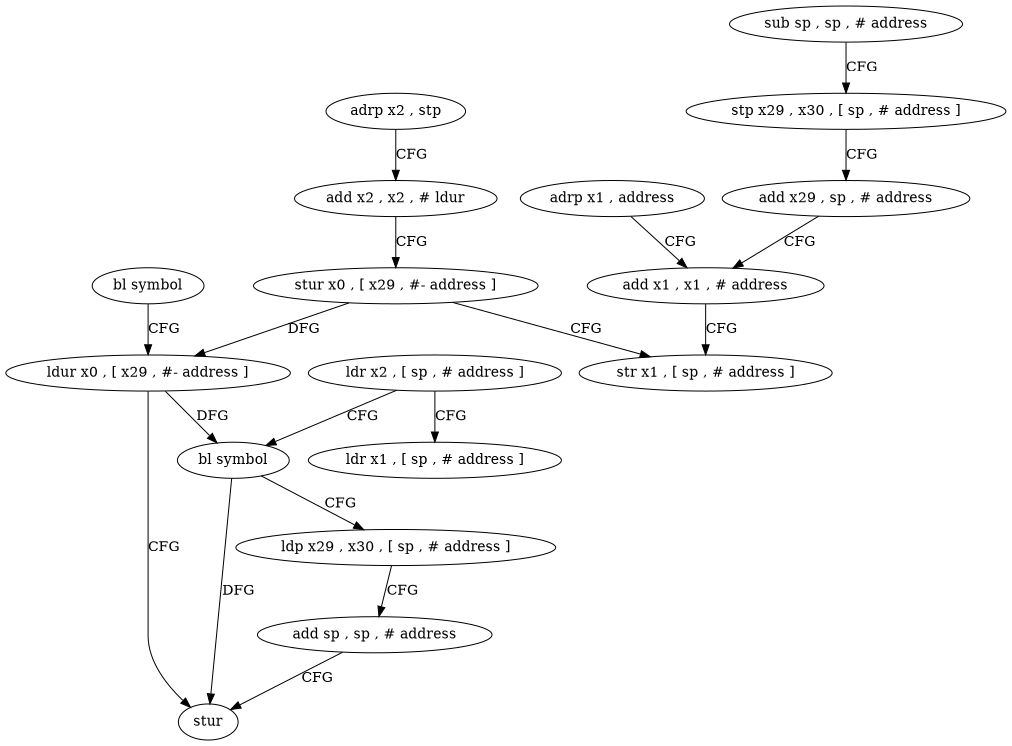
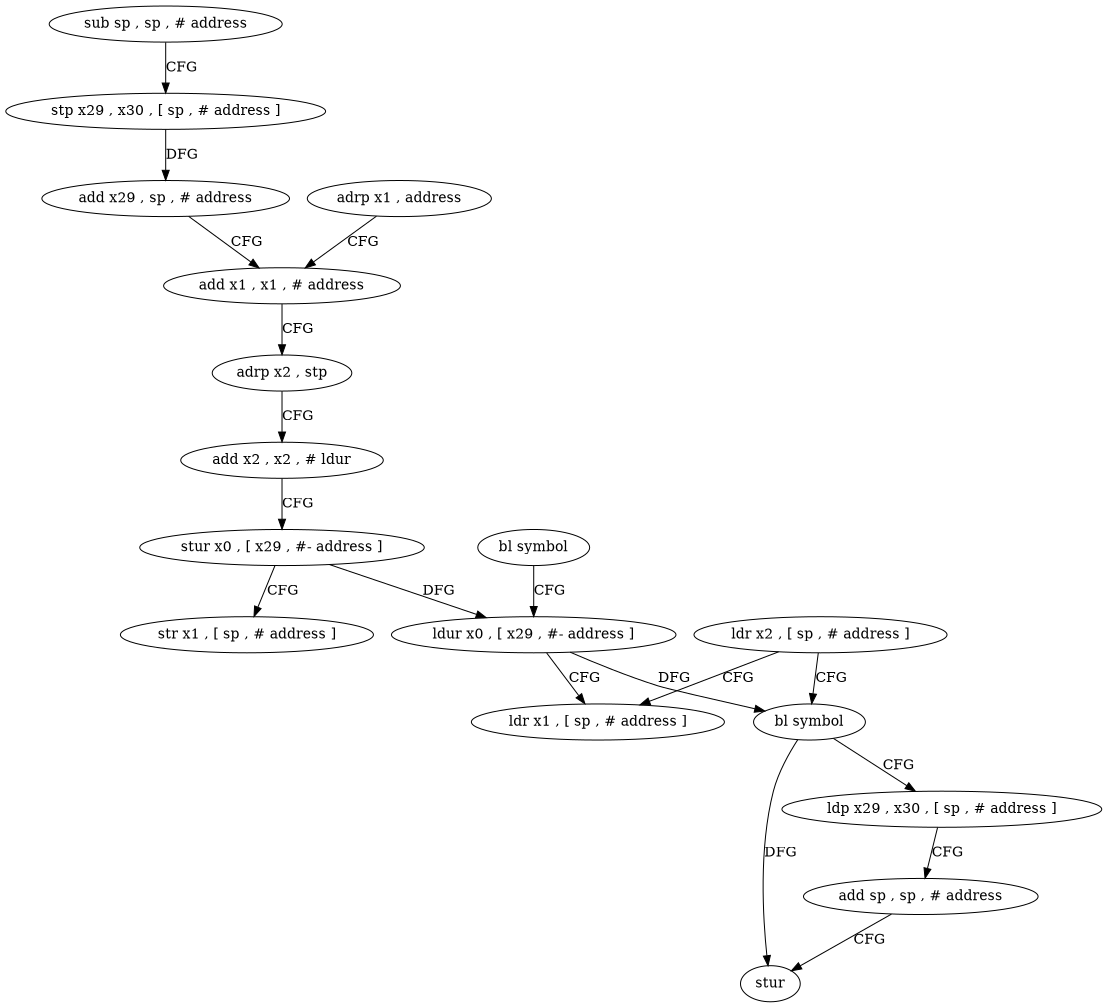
(862, 155) -> (182, 155)
(706, 324) -> (282, 324)
(148, 551) -> (563, 674)
